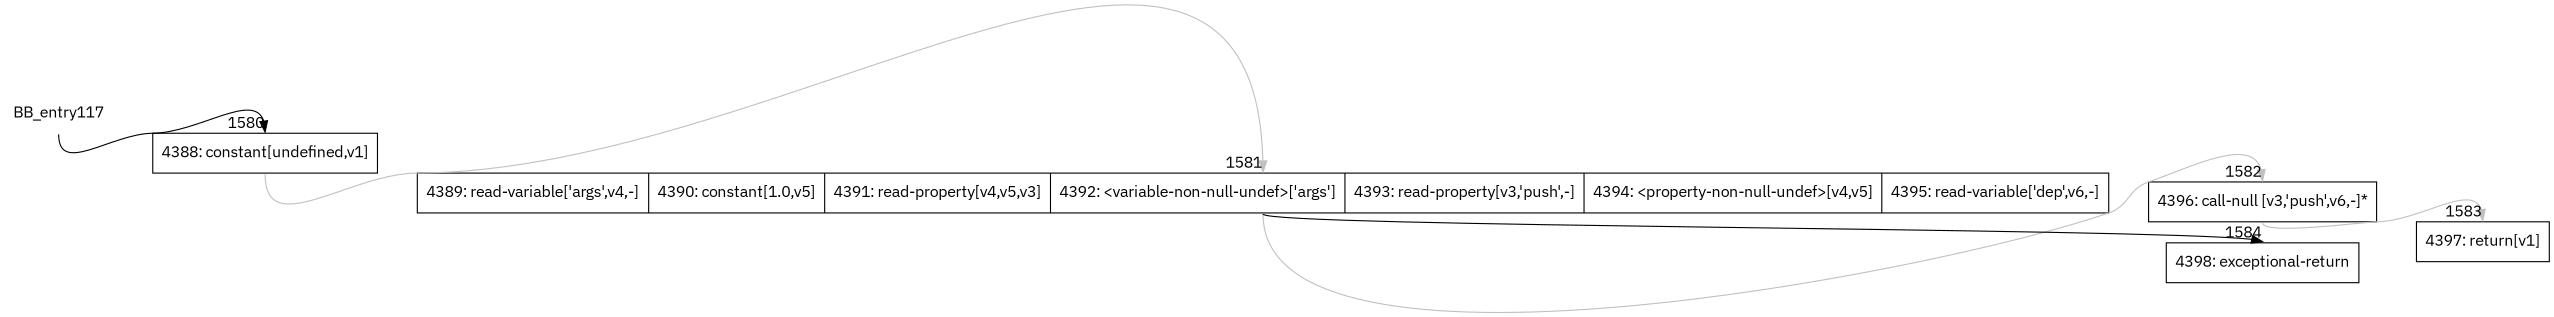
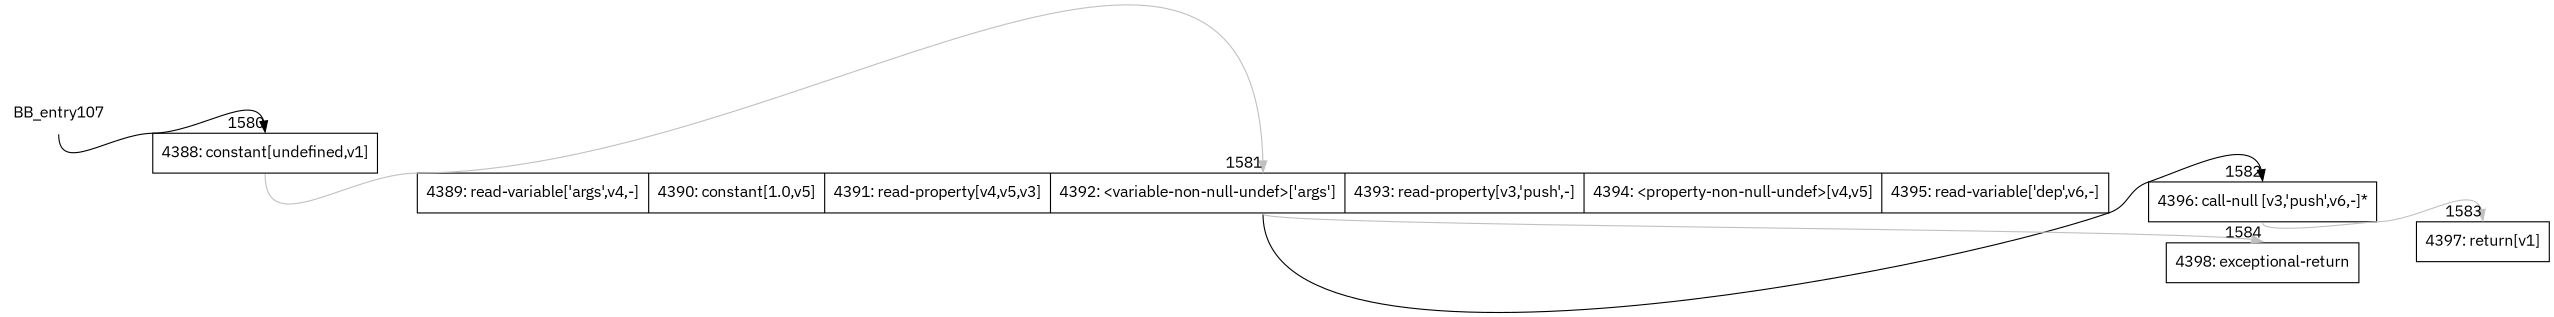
(59, 113) -> (59, 113)
(1757, 228) -> (1757, 228)
(1757, 290) -> (1757, 290)
